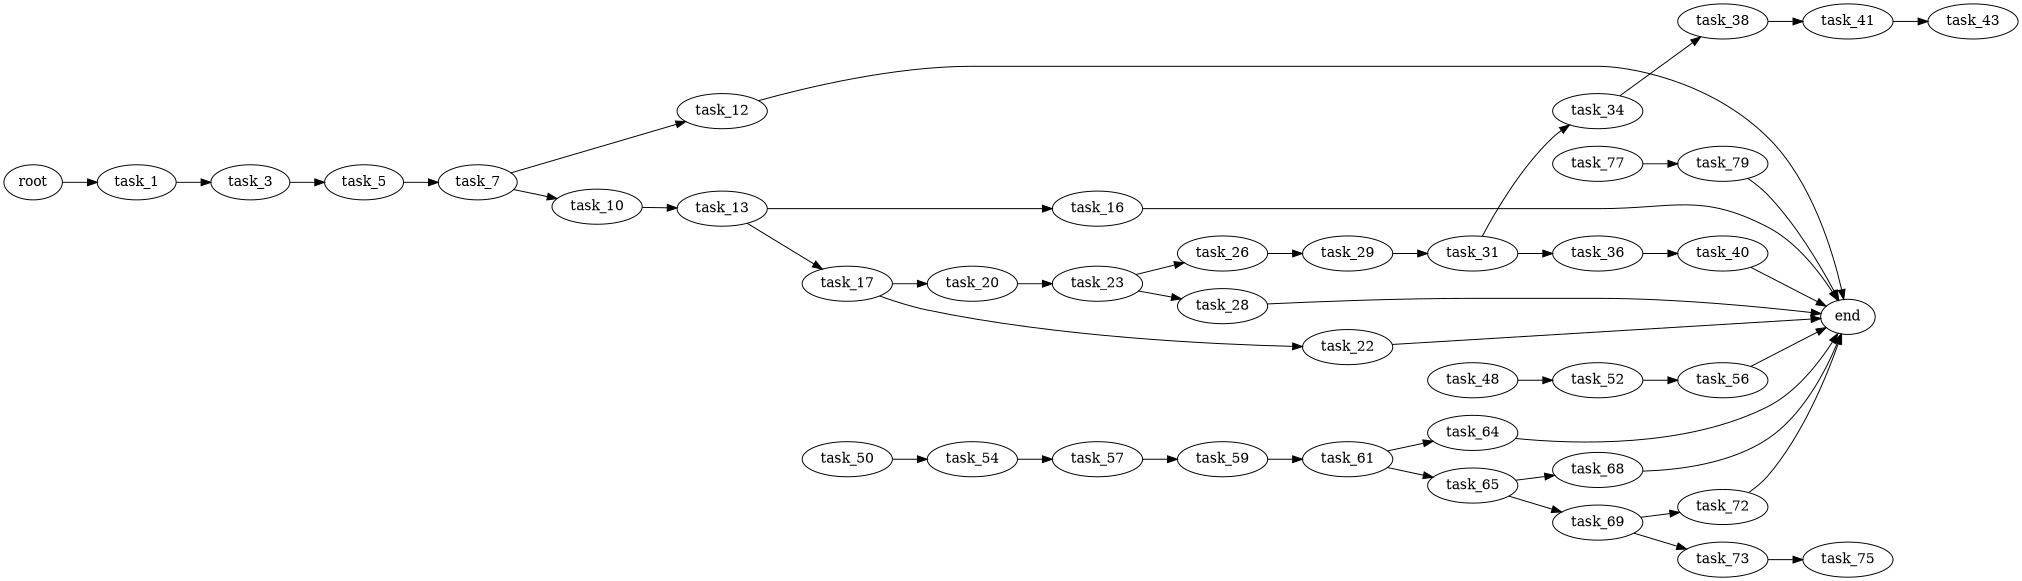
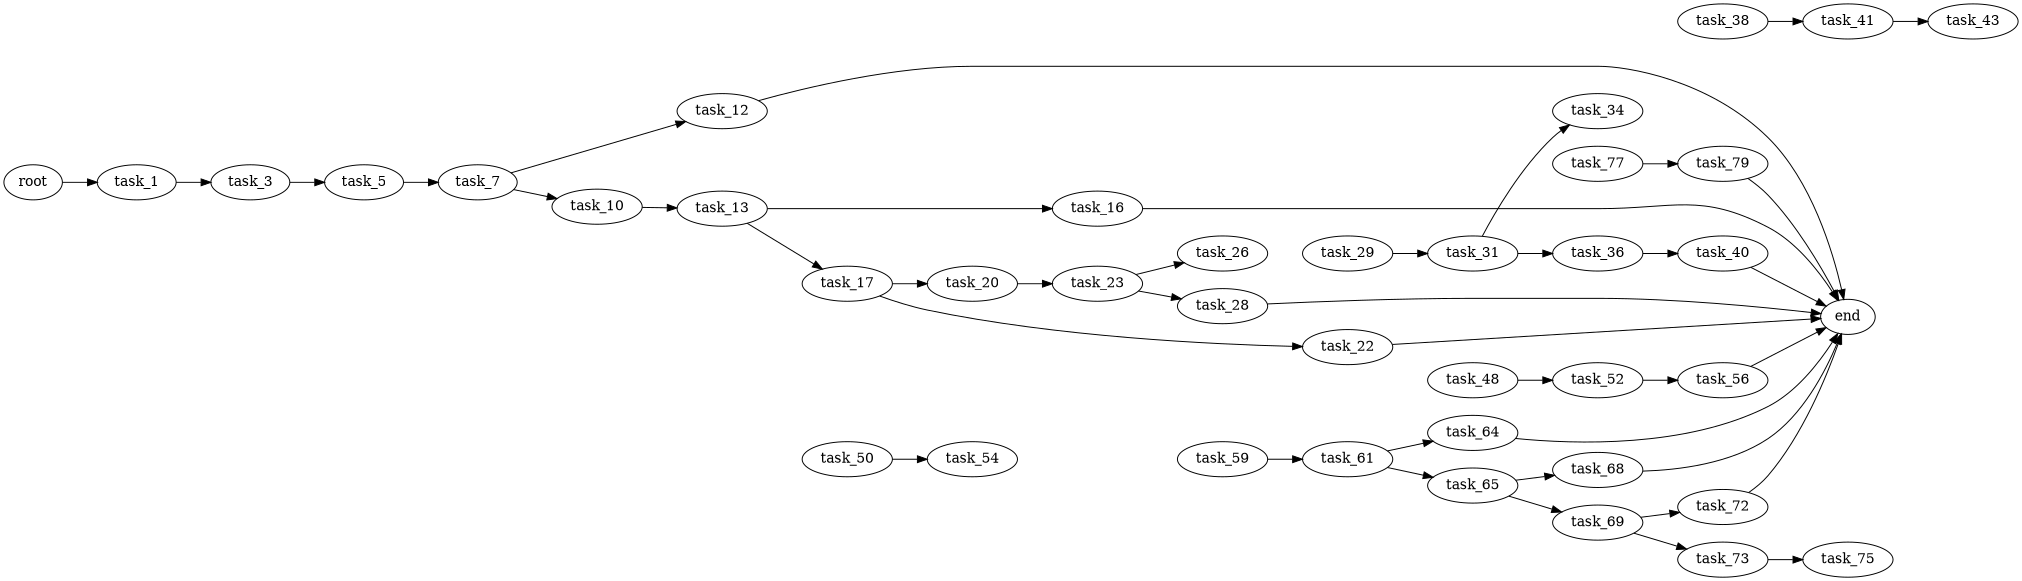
(1656, 69) -> none
(1280, 254) -> none
(1097, 459) -> none
